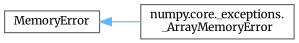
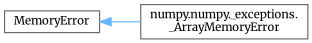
(217, 22) -> (224, 22)
